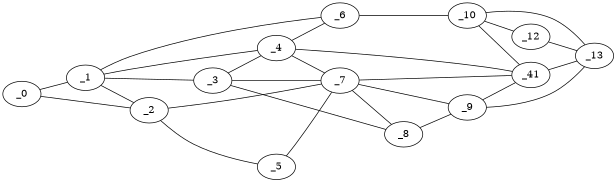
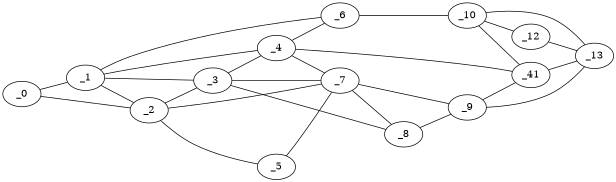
(435, 78) -> none
none -> (181, 95)
